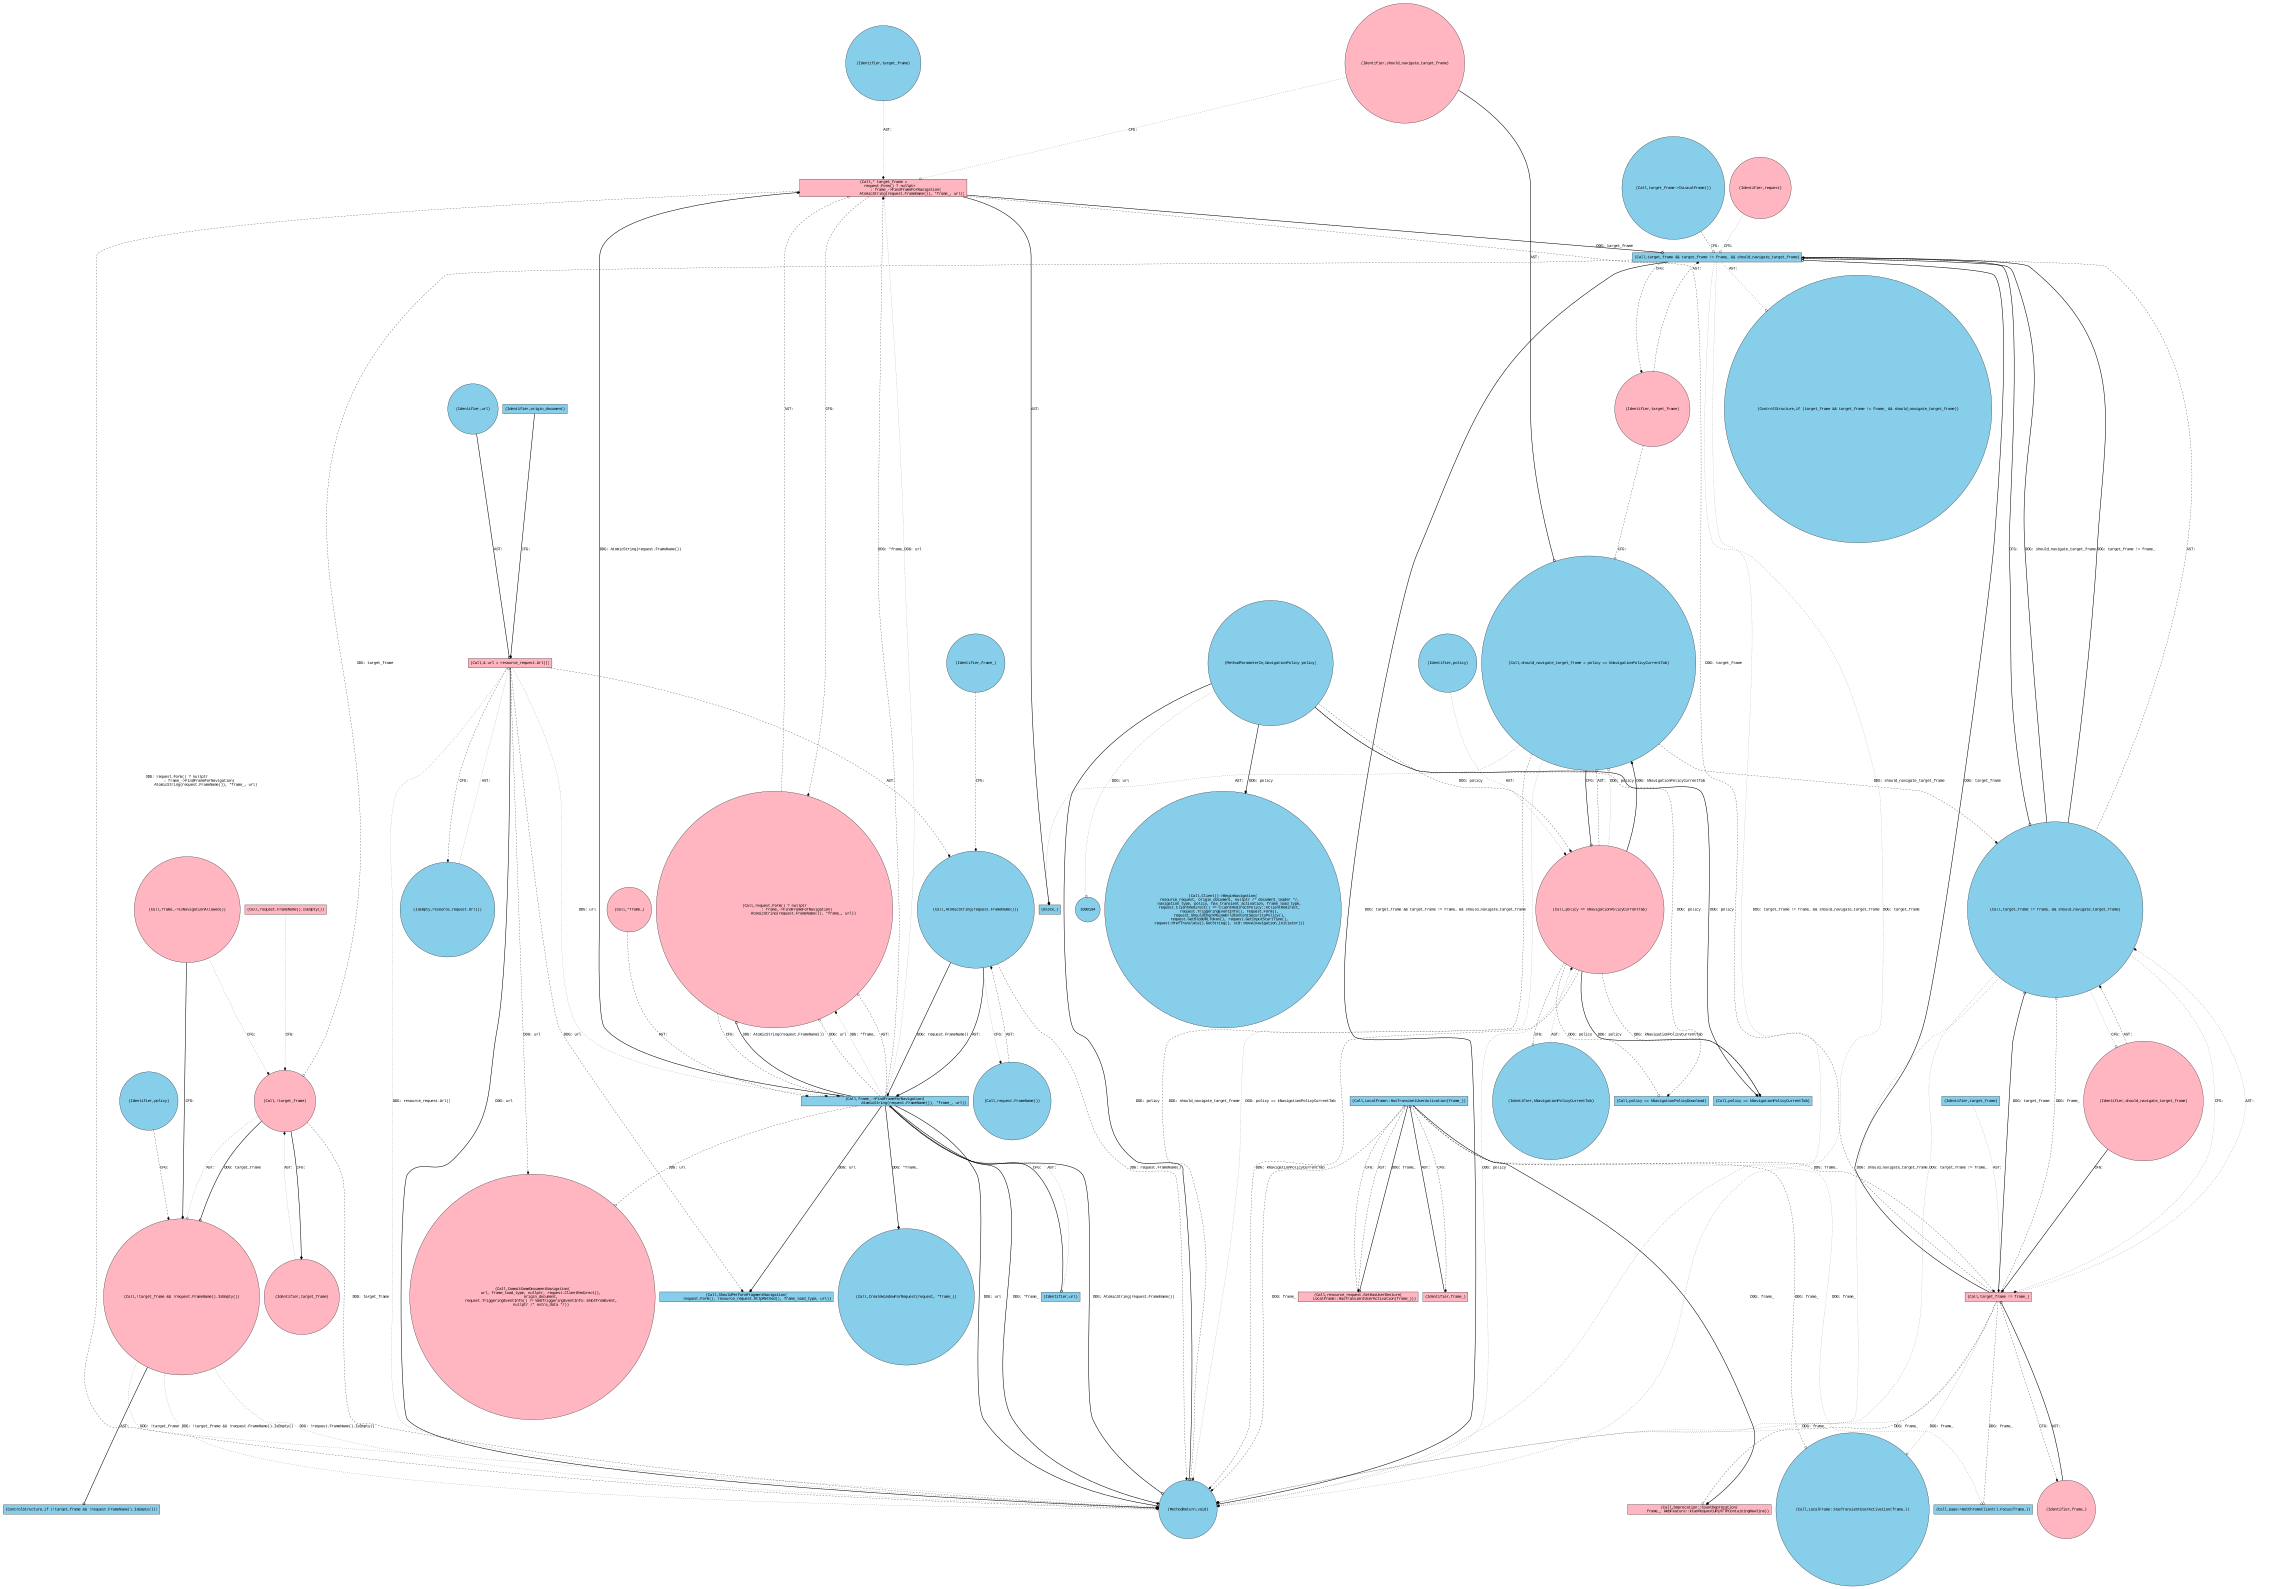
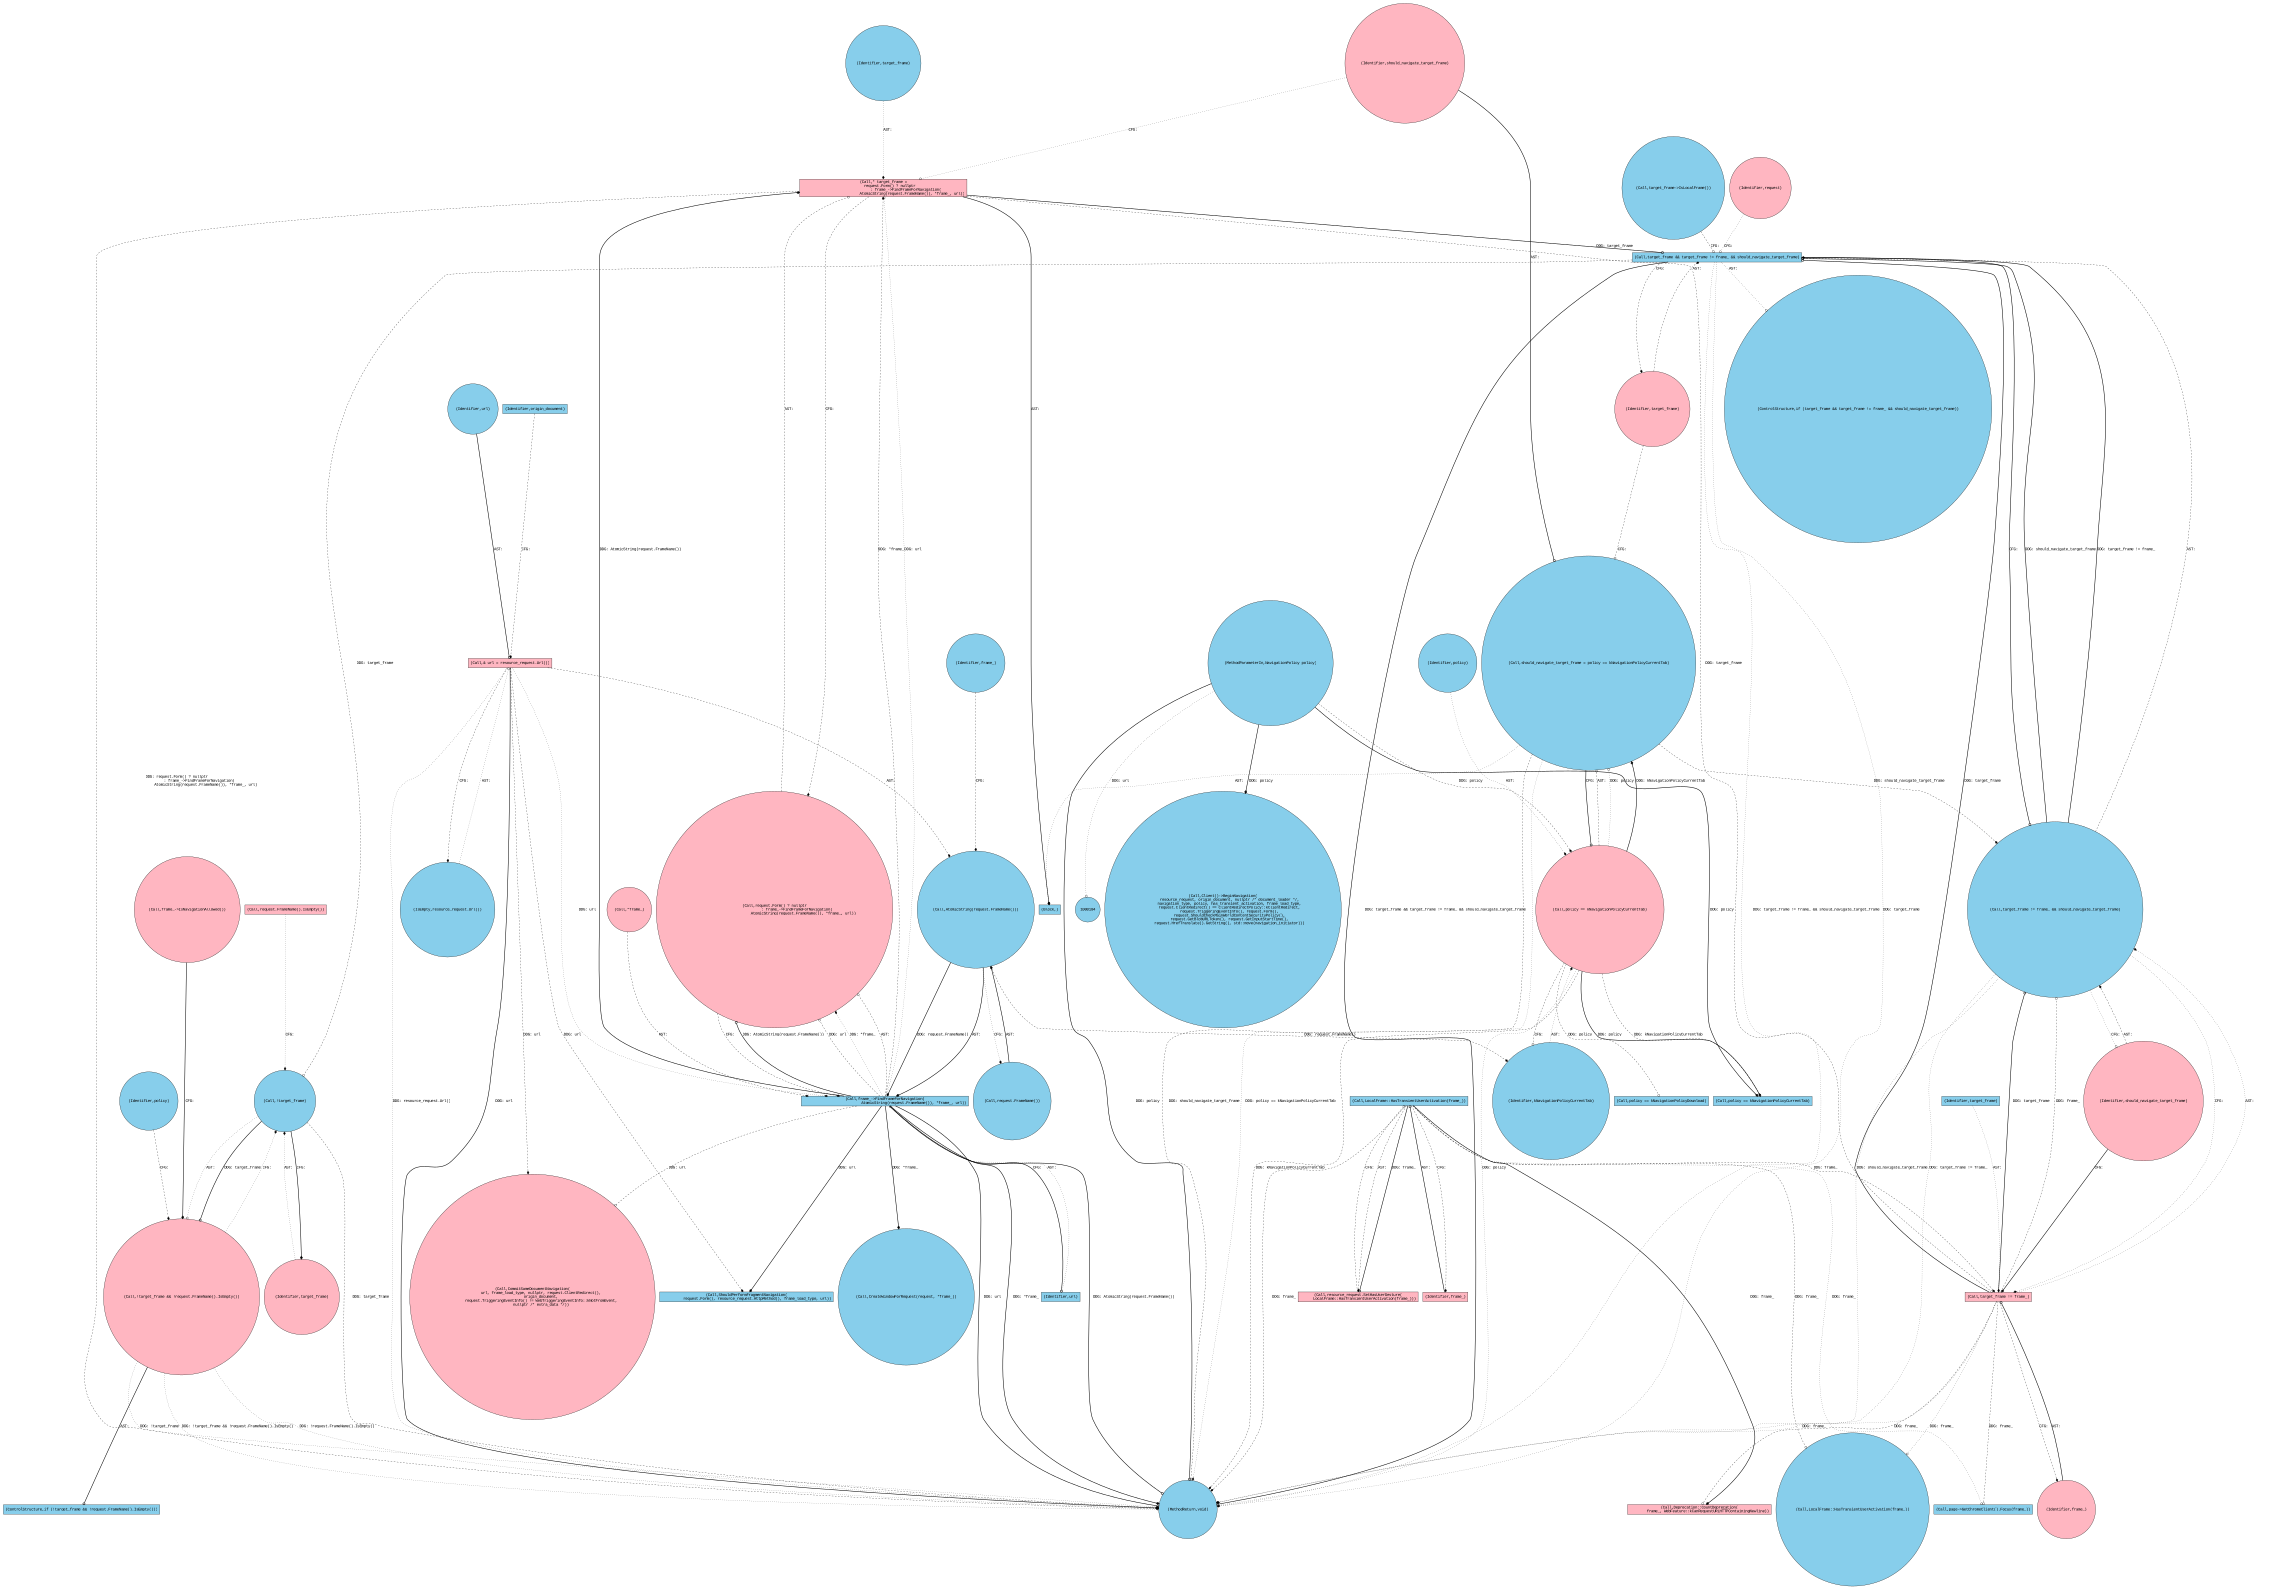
(523, 534) -> (523, 534)
(1628, 788) -> none
(1002, 1015) -> (1002, 1015)
(236, 1016) -> (253, 1184)
(285, 1101) -> (285, 1101)
(1175, 1178) -> (1234, 1034)
